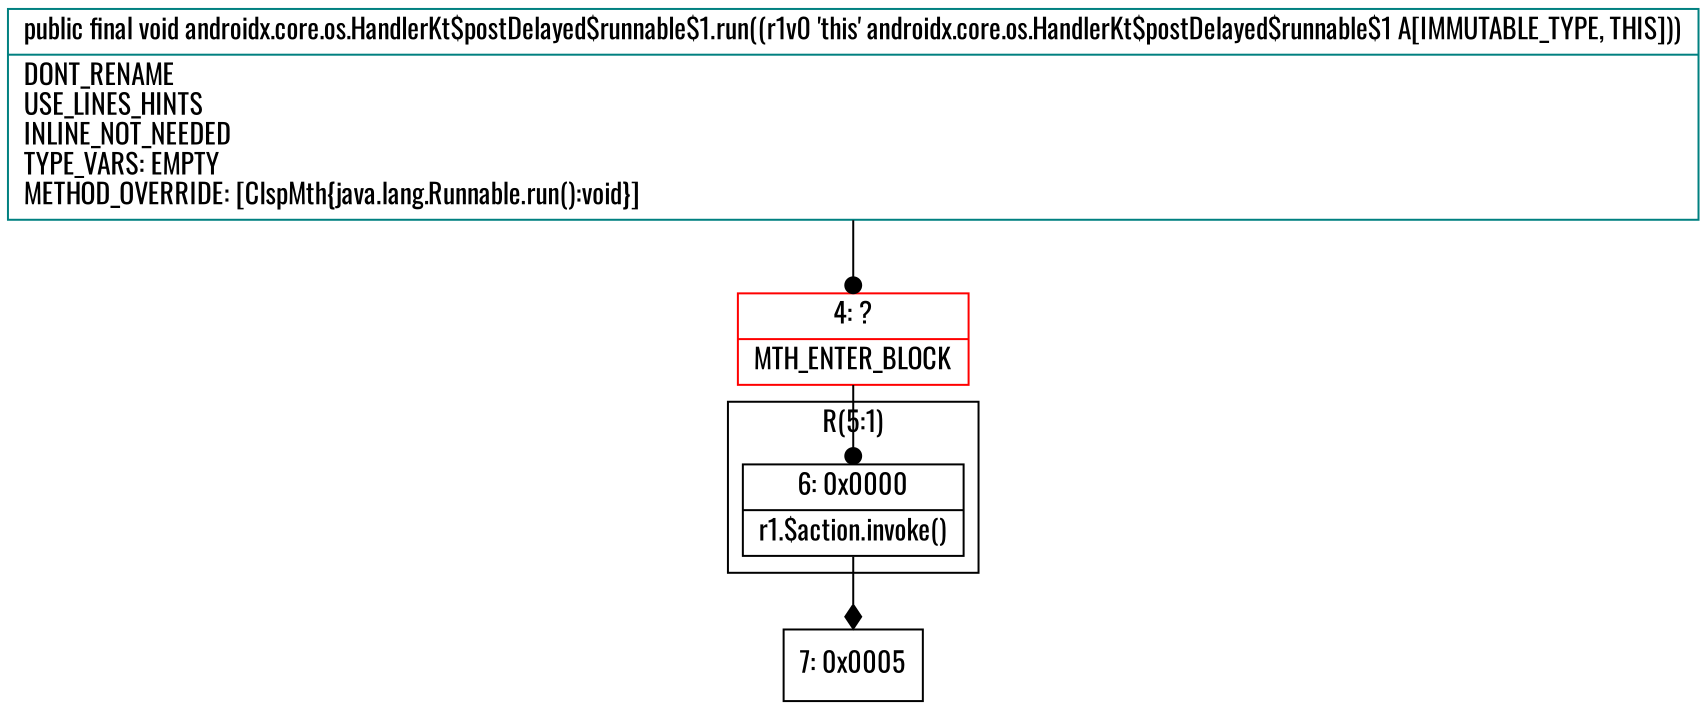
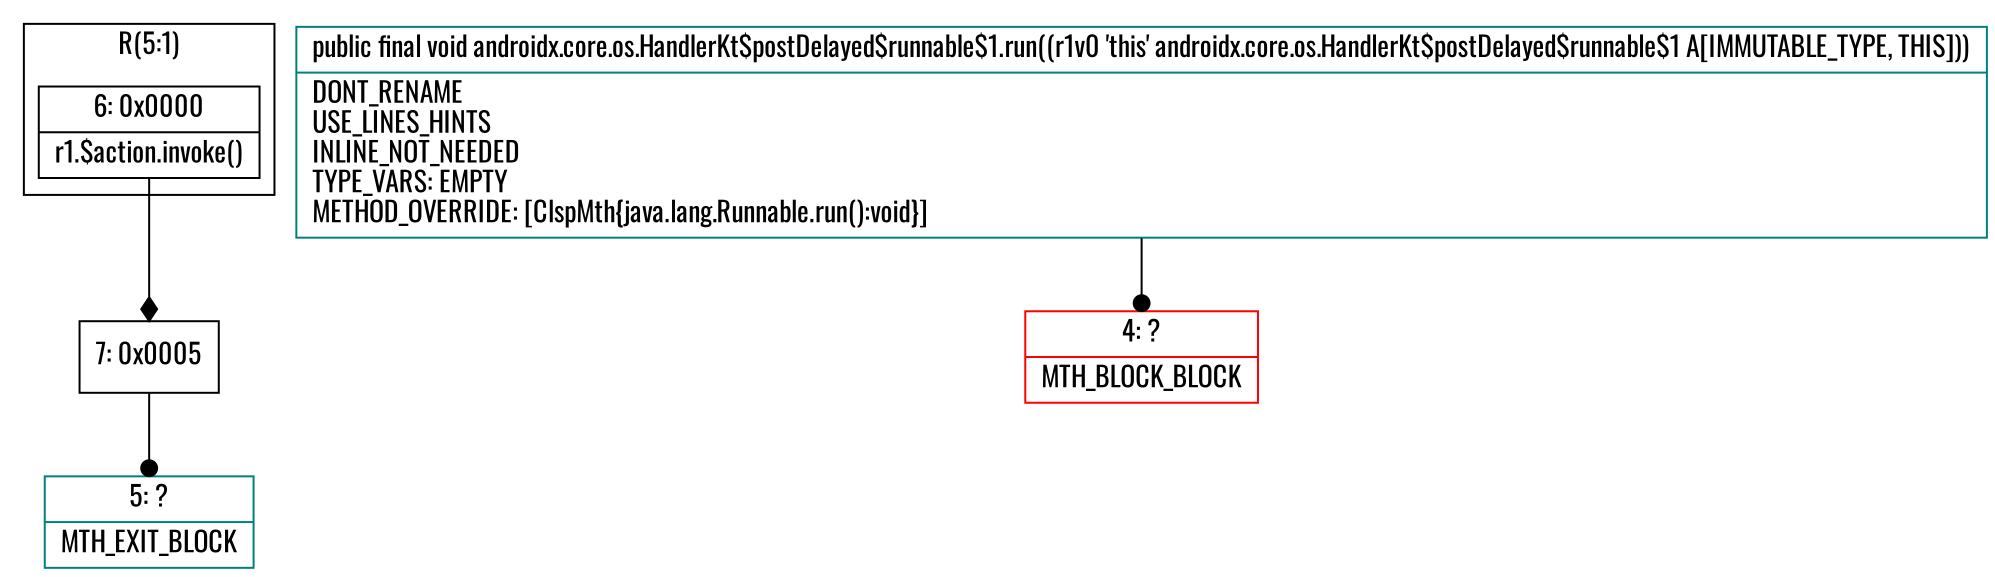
(853, 361) -> (1142, 379)
(853, 416) -> none
none -> (149, 522)
